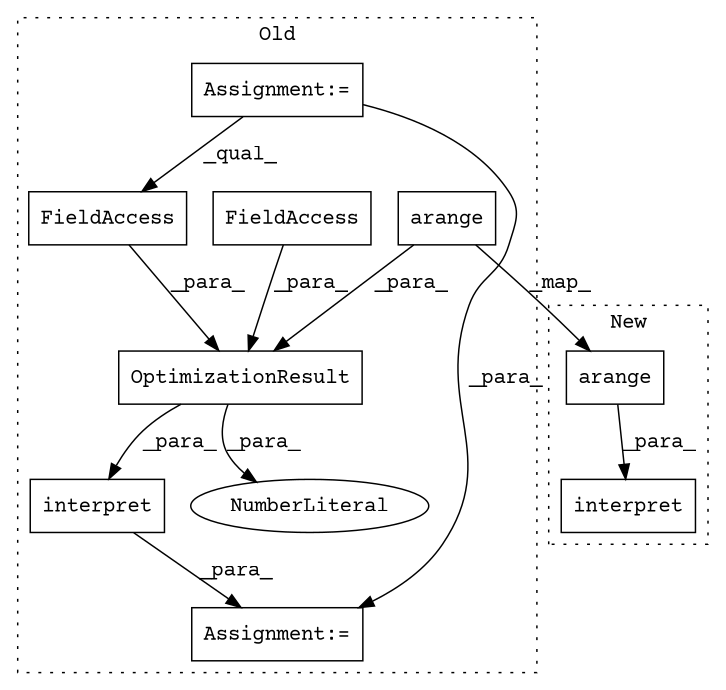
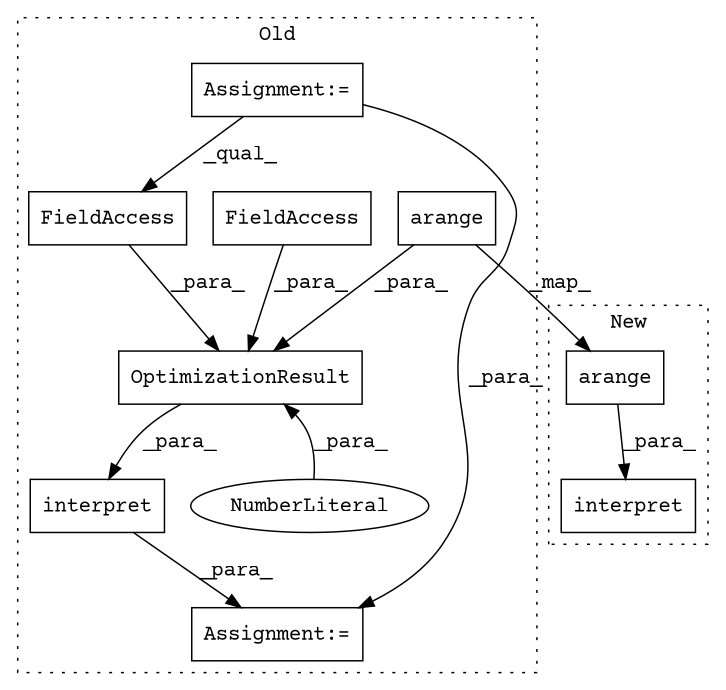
(223, 442) -> (312, 445)
